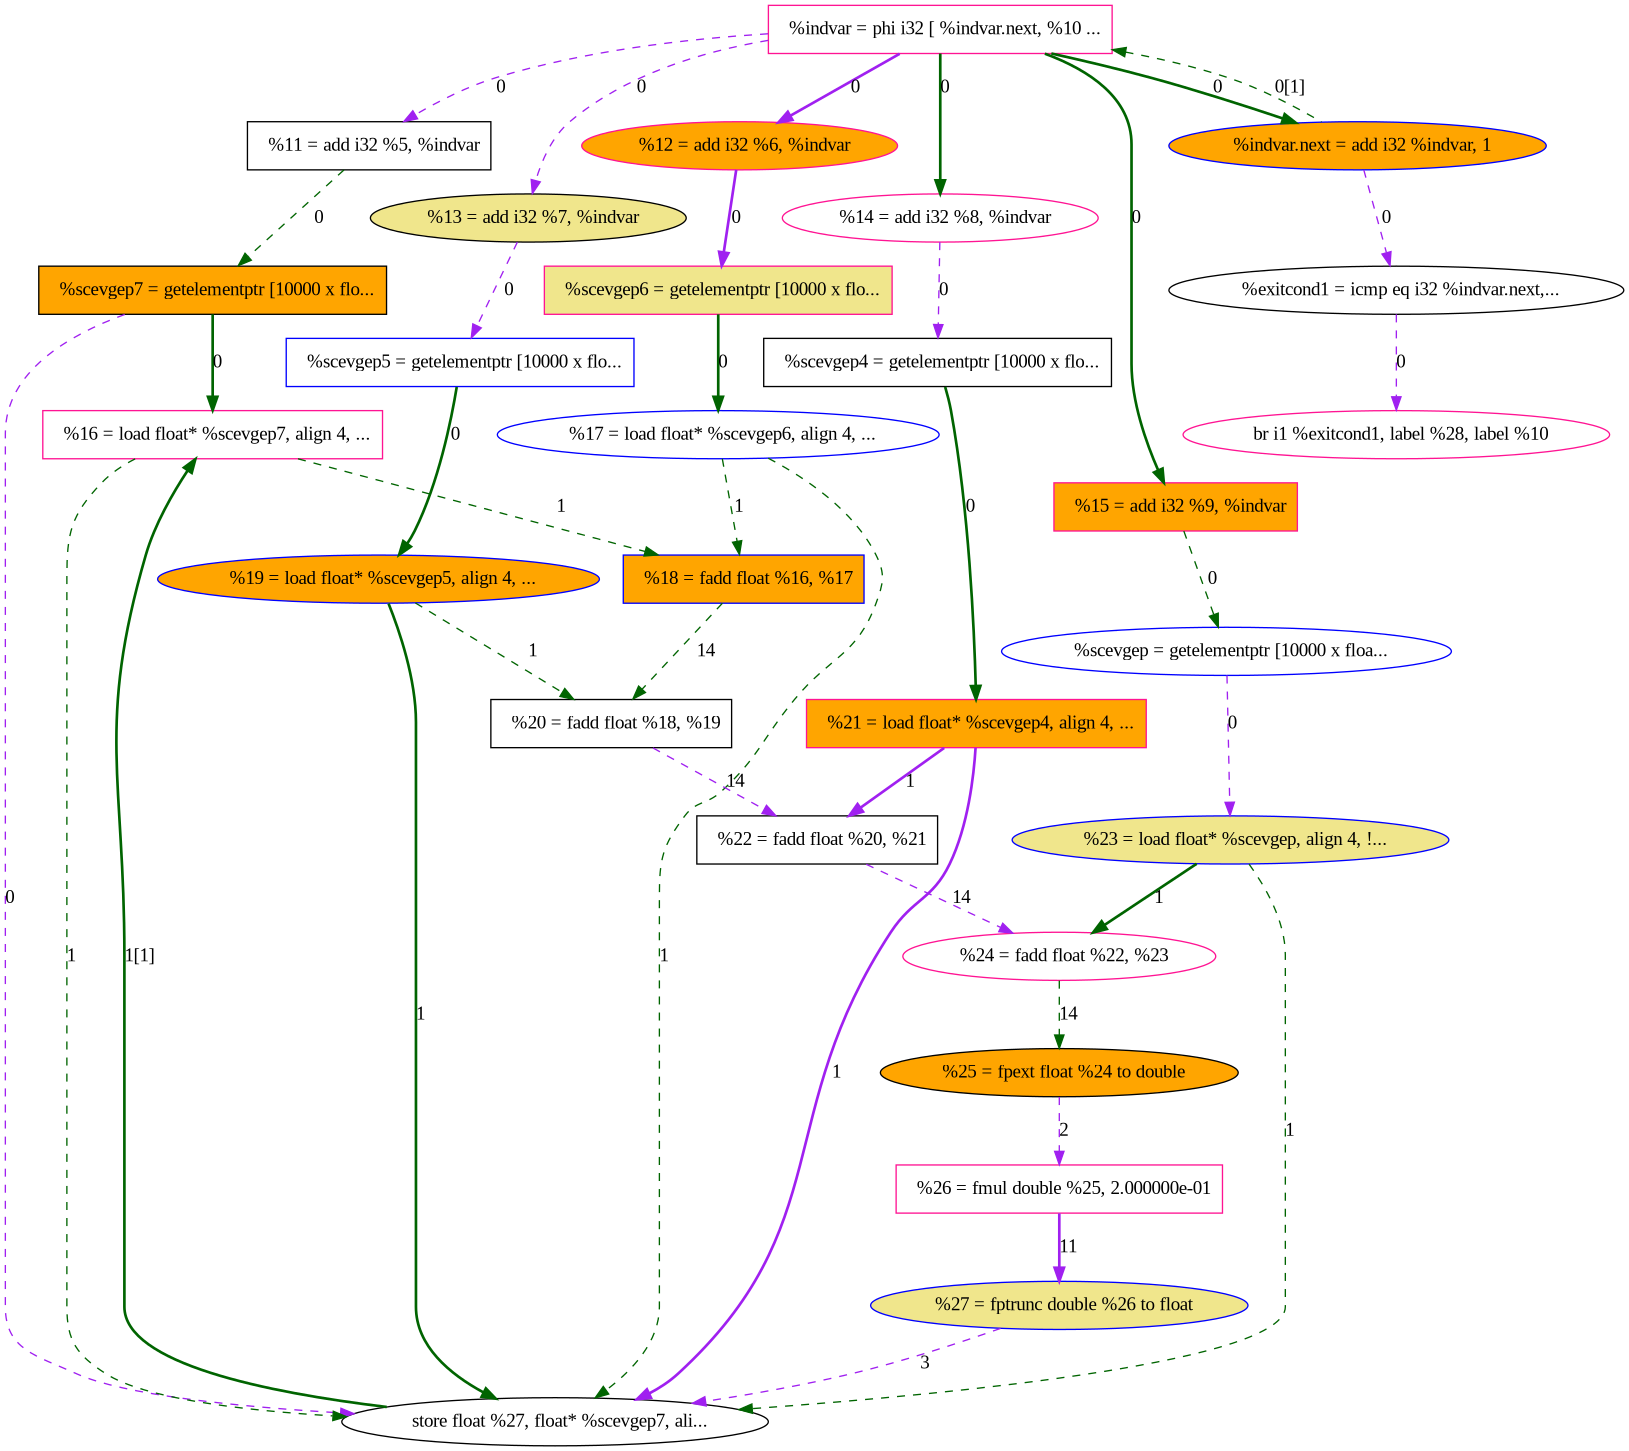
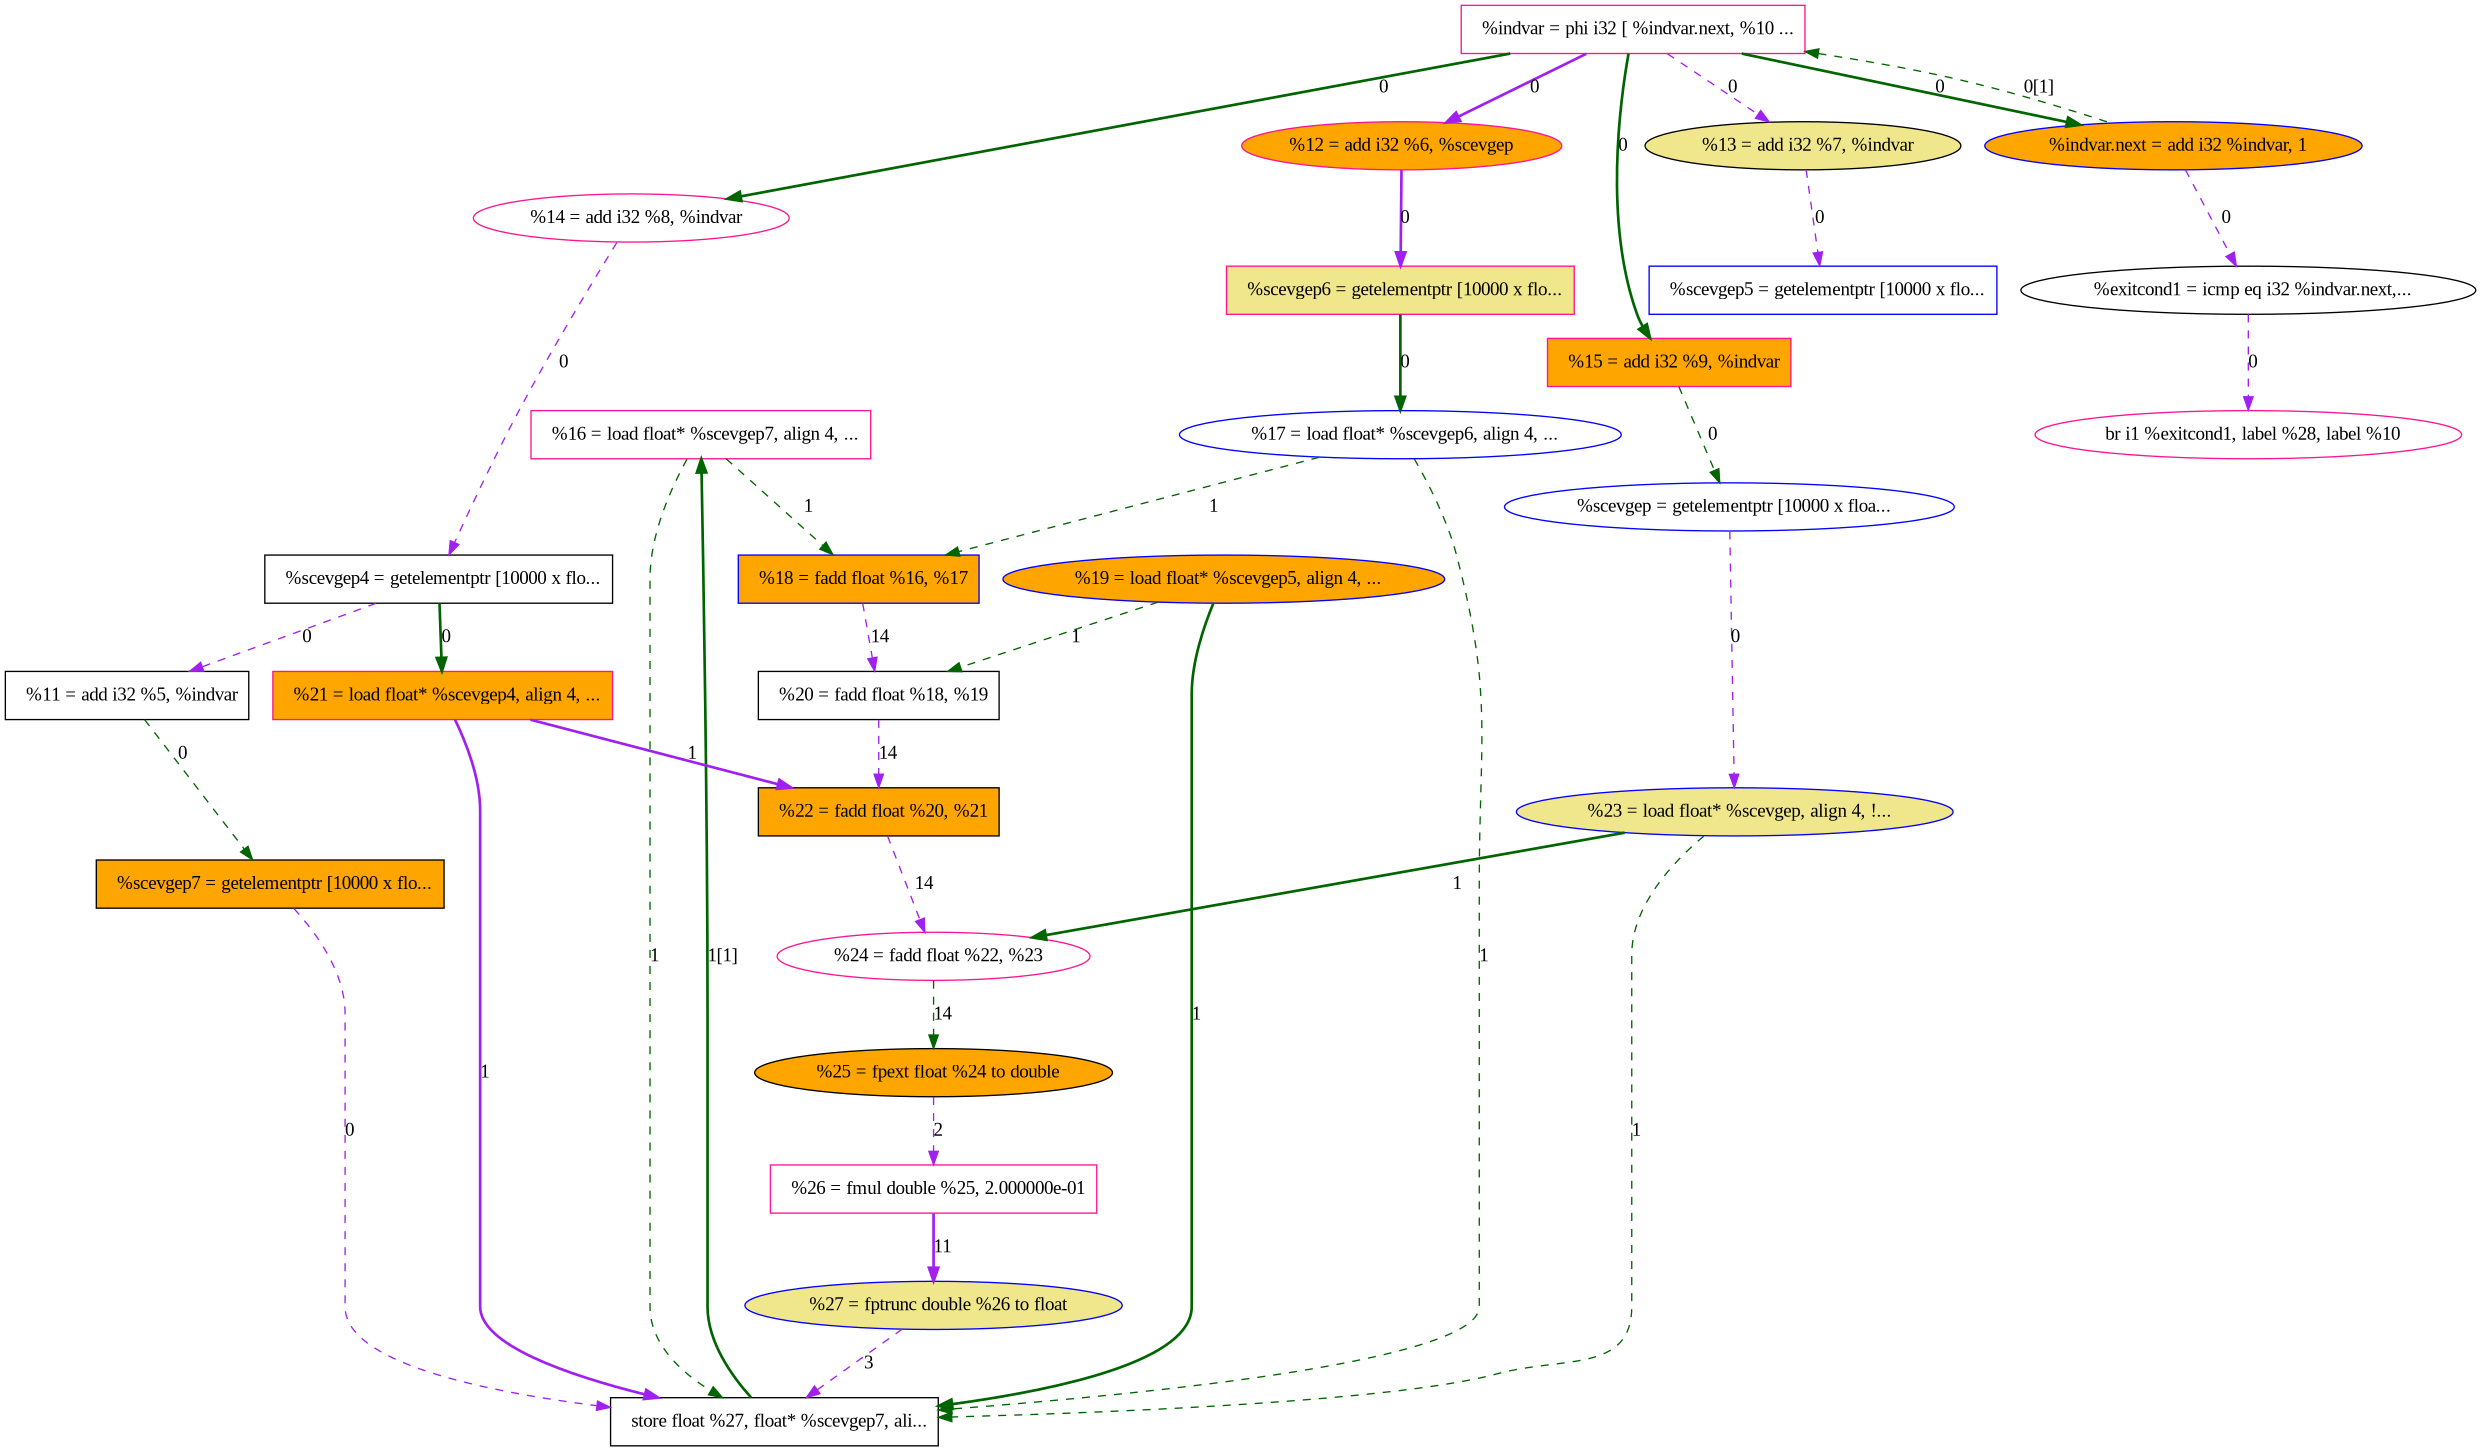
(587, 56) -> (289, 635)
(740, 146) -> (1402, 146)
(213, 356) -> none
(439, 468) -> none
(682, 646) -> (868, 631)
(817, 840) -> (879, 812)
(555, 1422) -> (774, 1422)
